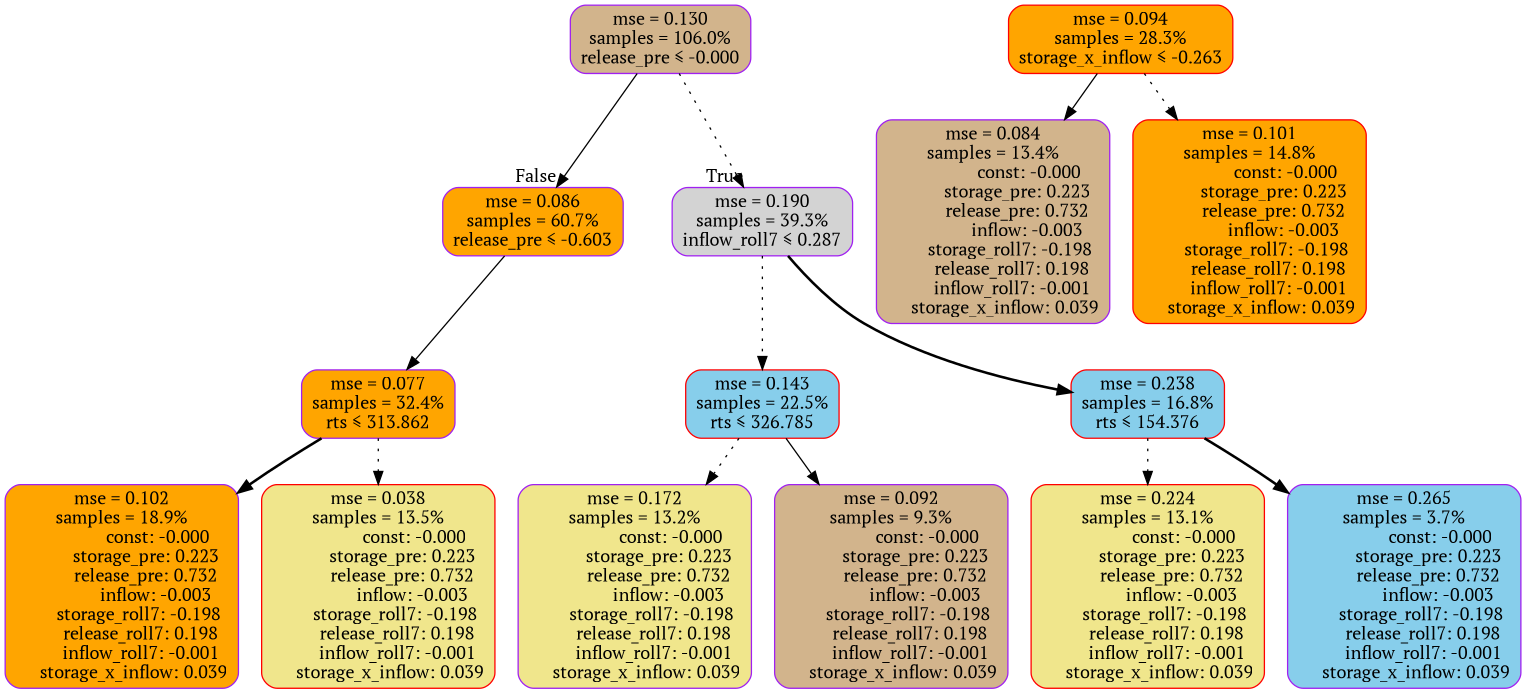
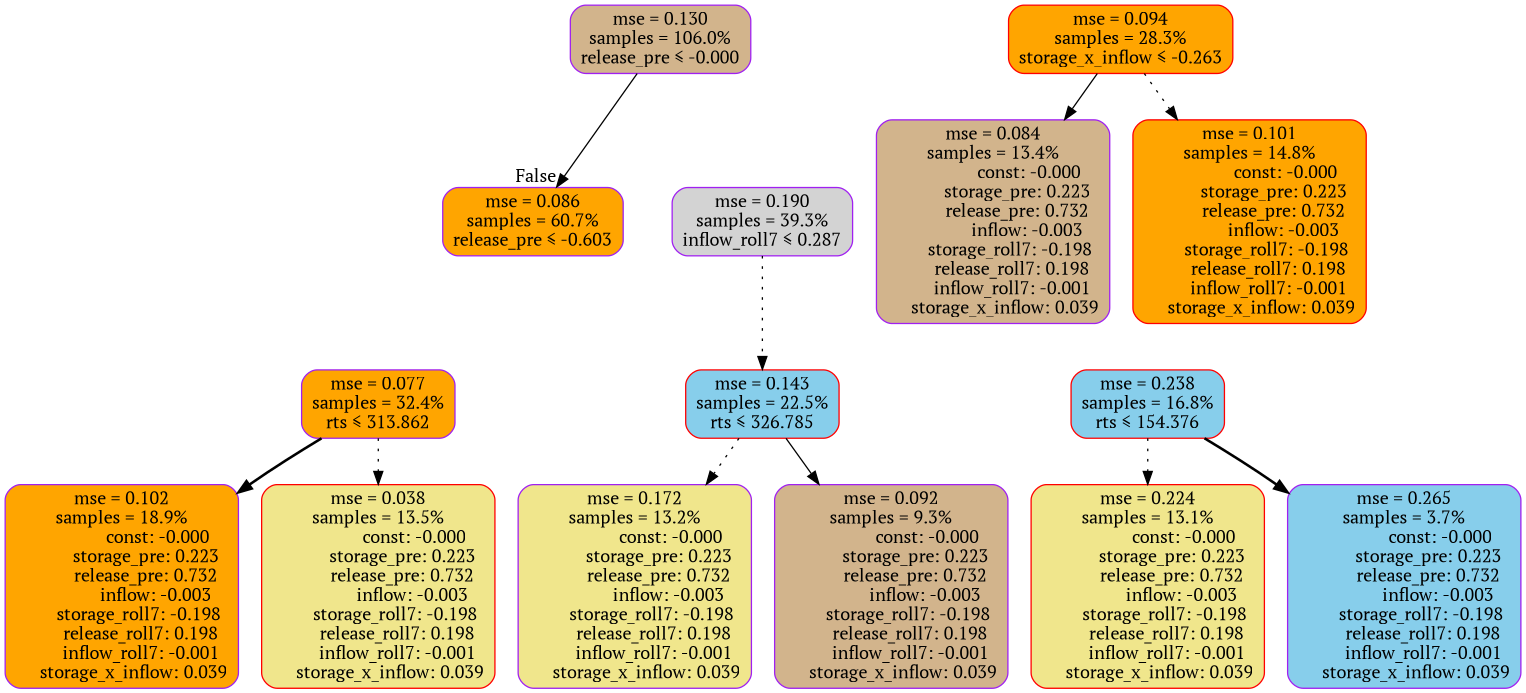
(708, 125) -> none
(460, 308) -> none
(910, 346) -> none
